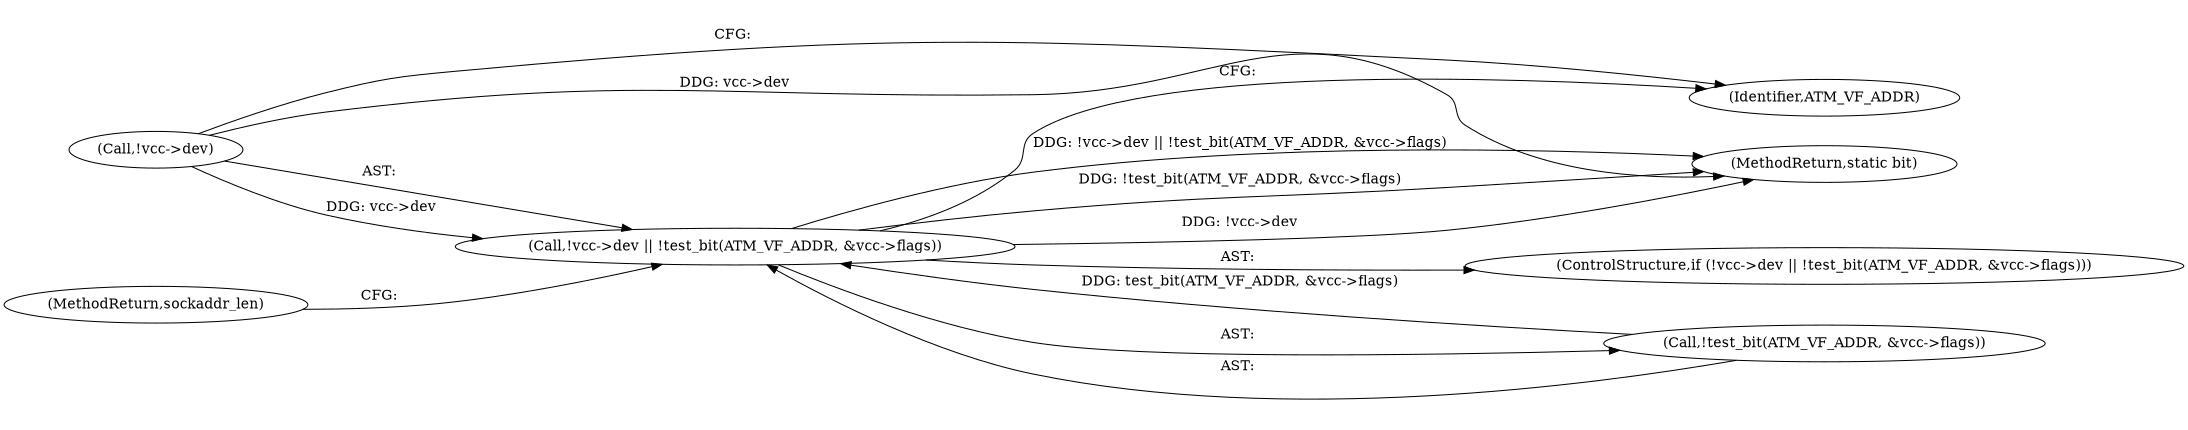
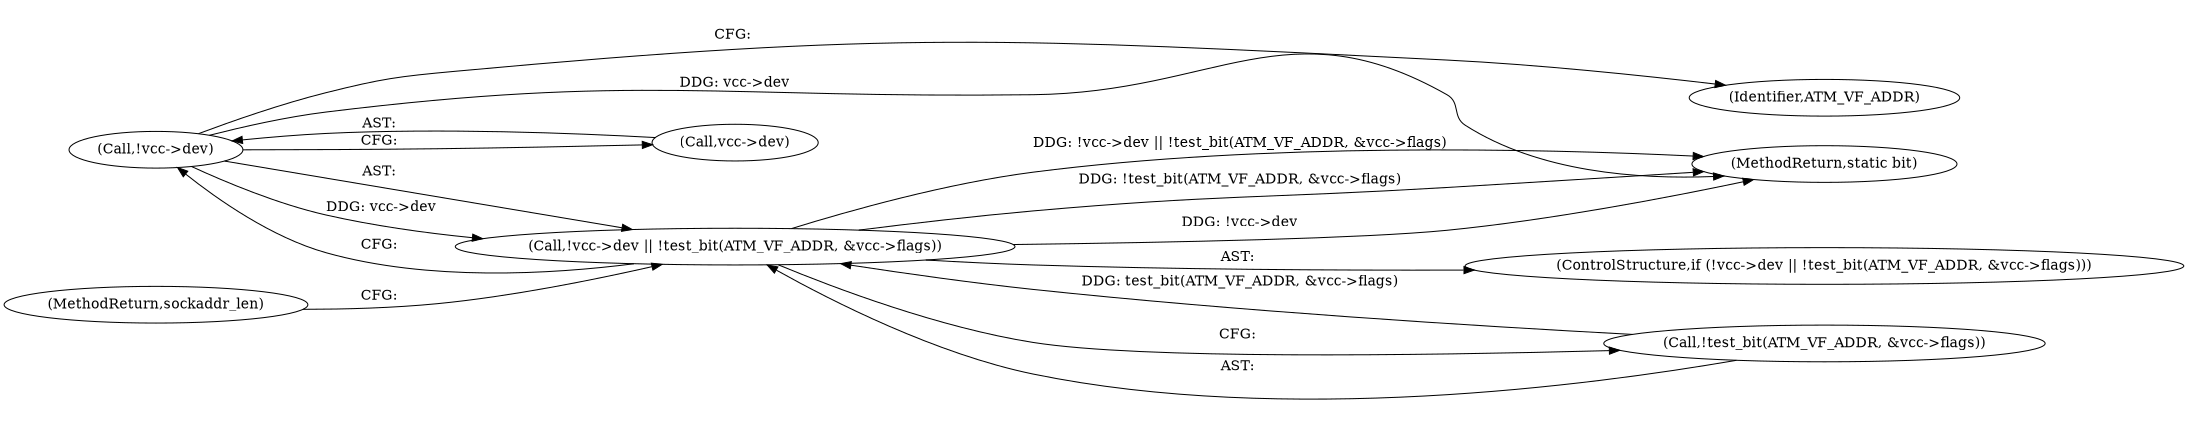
(1265, 84) -> (399, 267)
none -> (735, 143)
(1240, 335) -> (1240, 335)
